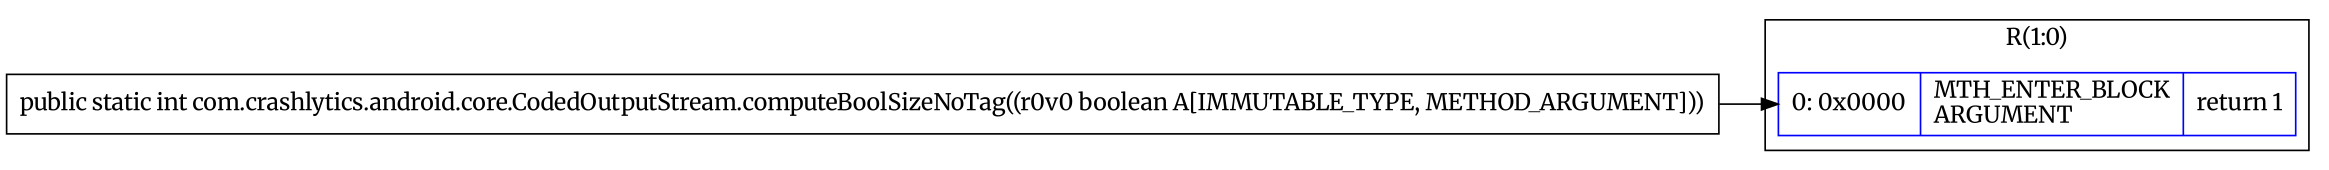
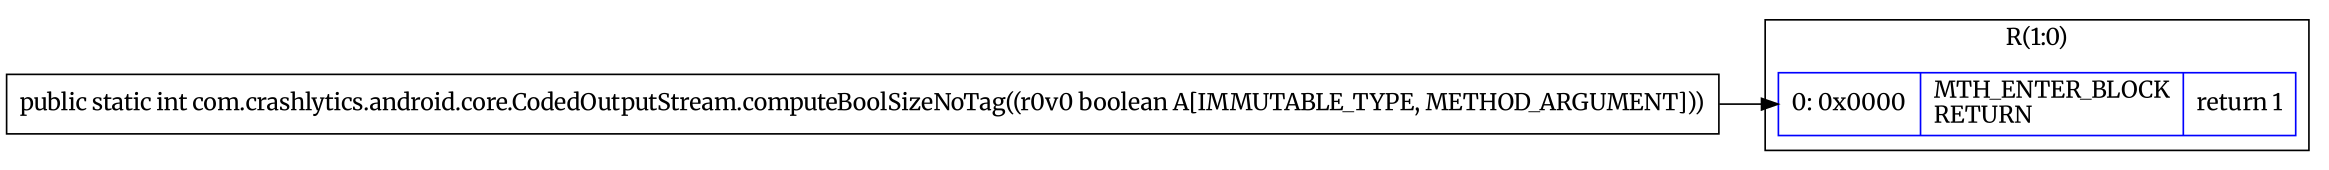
(2004, 116) -> (1983, 116)
